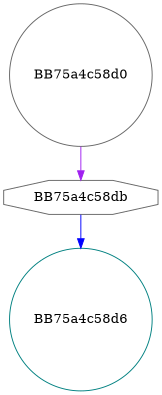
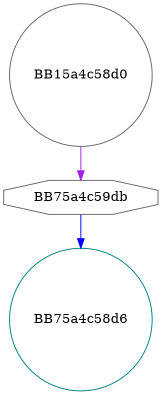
(81, 75) -> (81, 75)
(81, 197) -> (81, 197)
